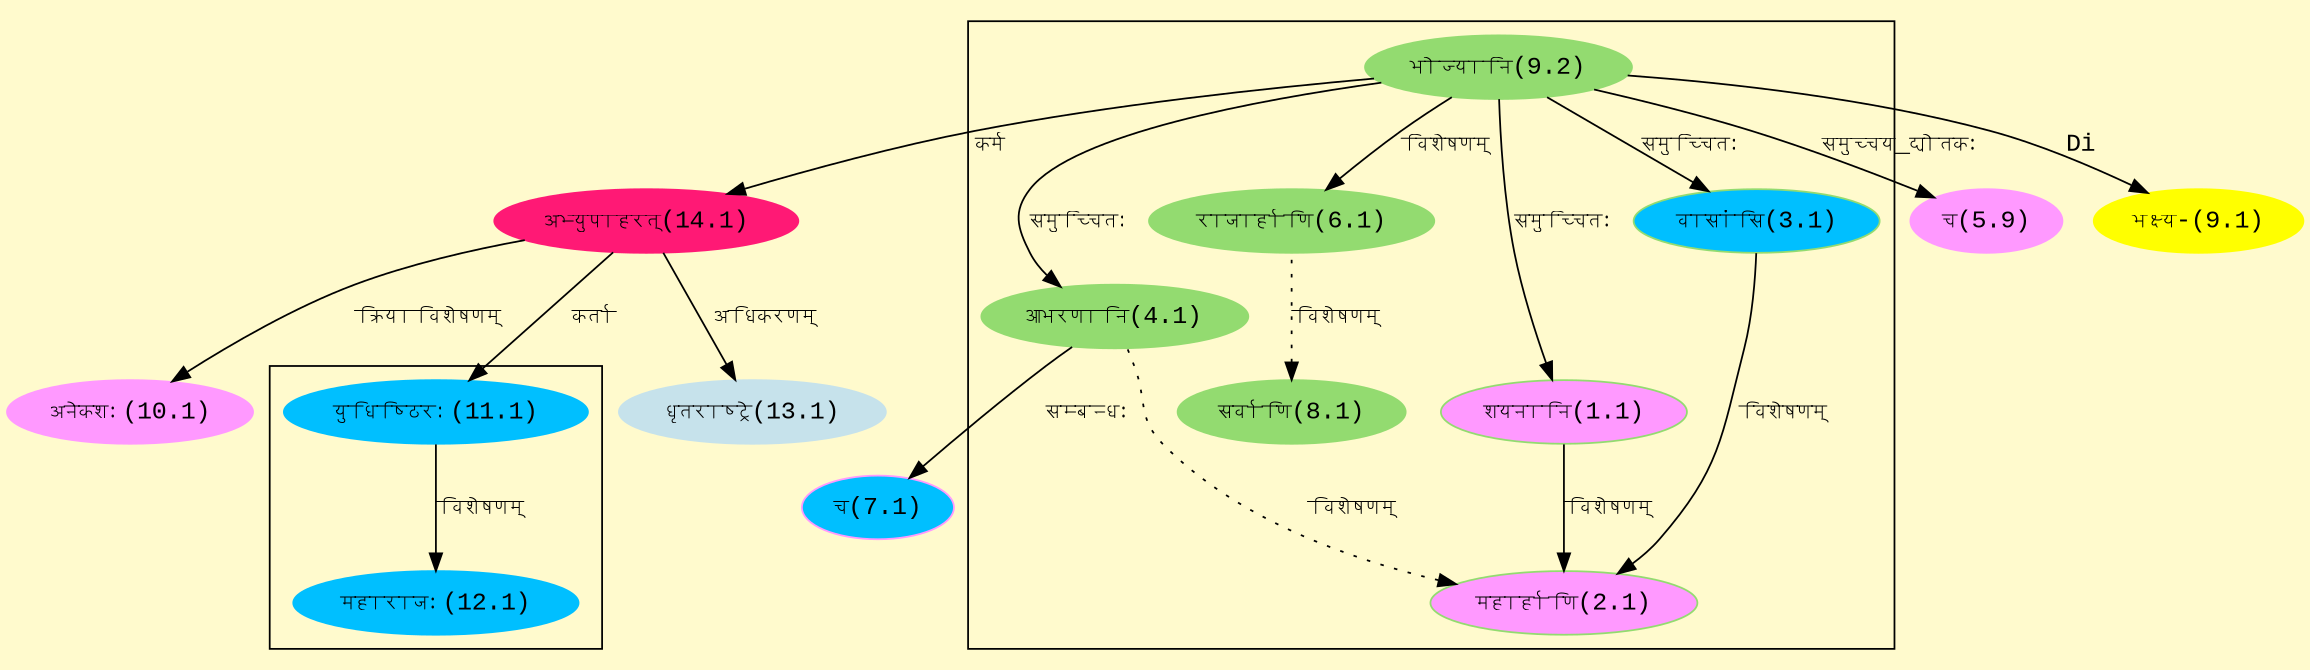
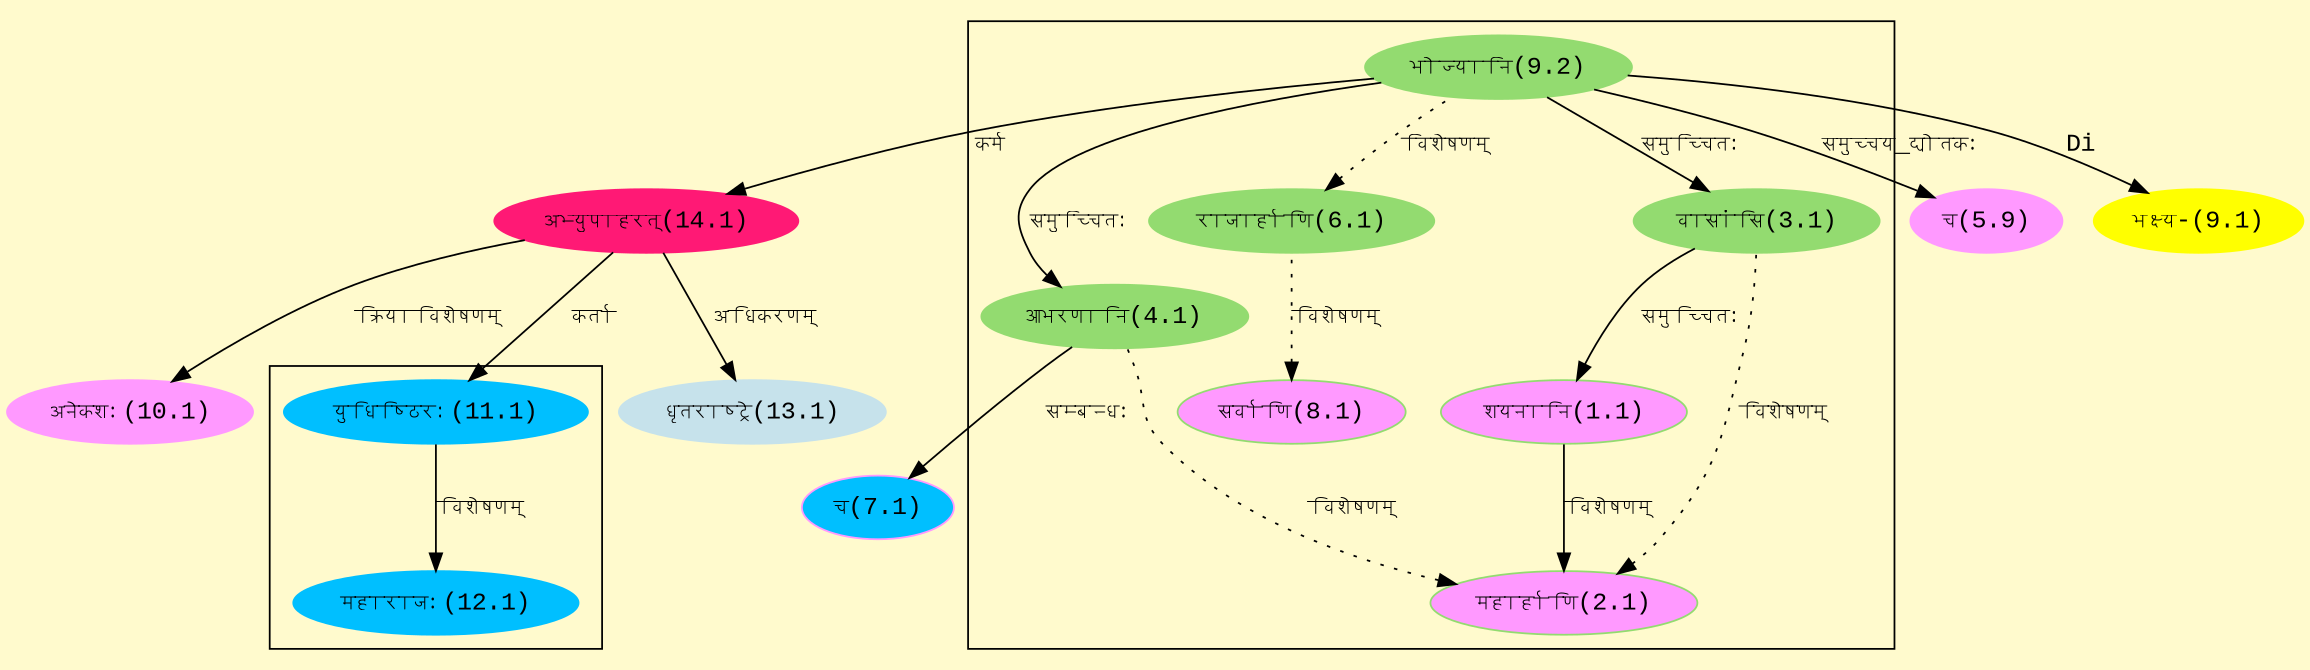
(1394, 136) -> (1394, 136)
(1757, 221) -> (1757, 221)
(1511, 233) -> (1630, 297)
(1292, 412) -> (1292, 412)
(1725, 422) -> (1725, 422)
